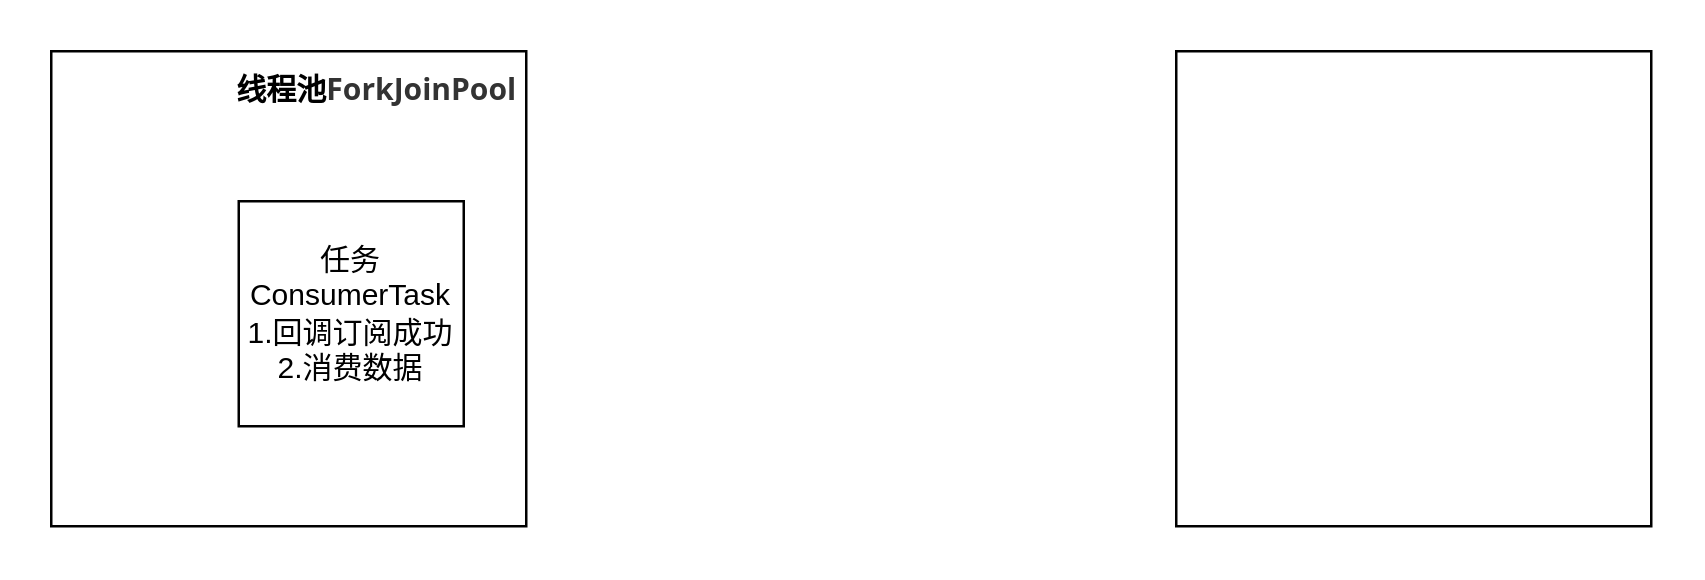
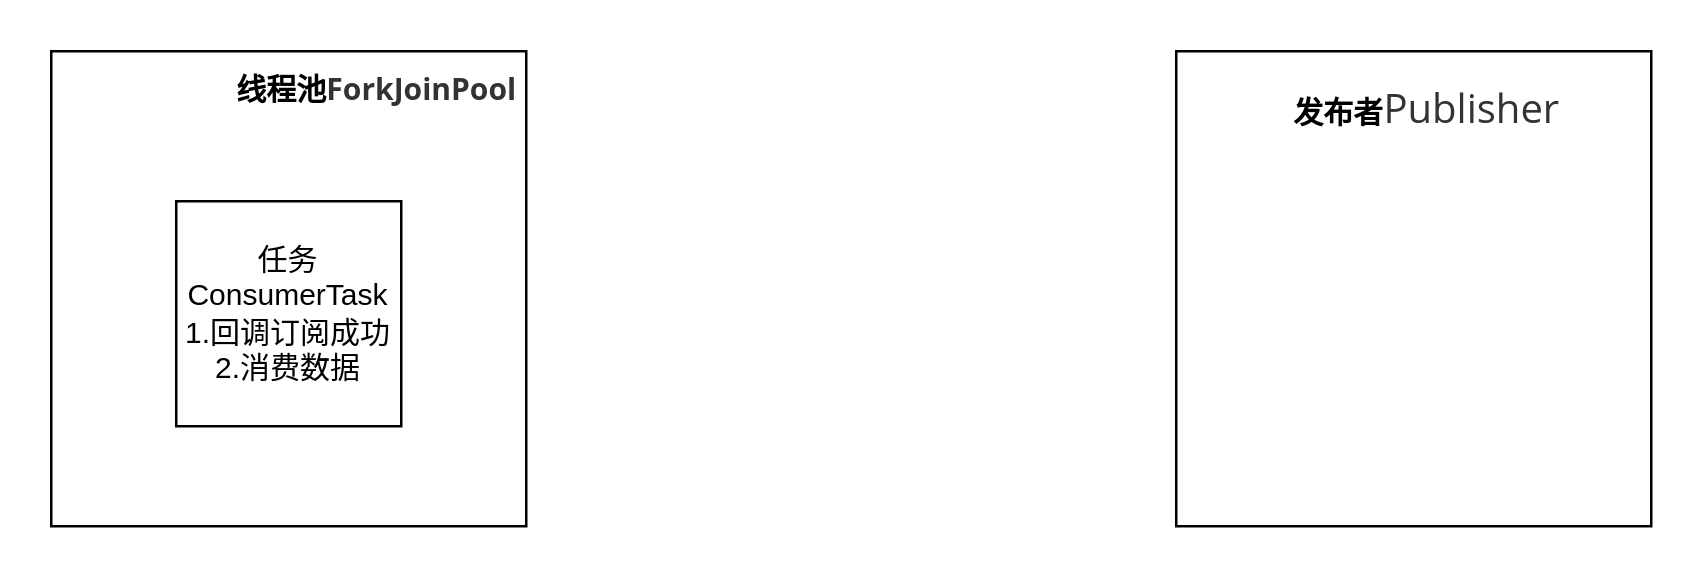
none -> (1426, 109)
(351, 314) -> (289, 314)
